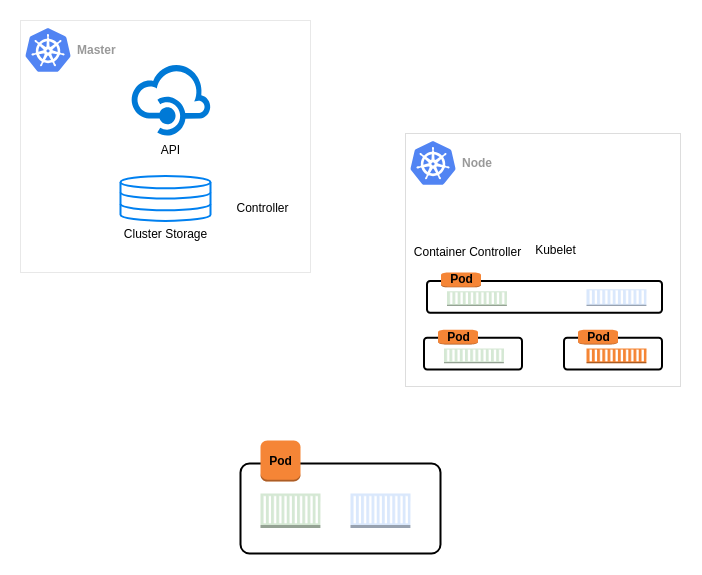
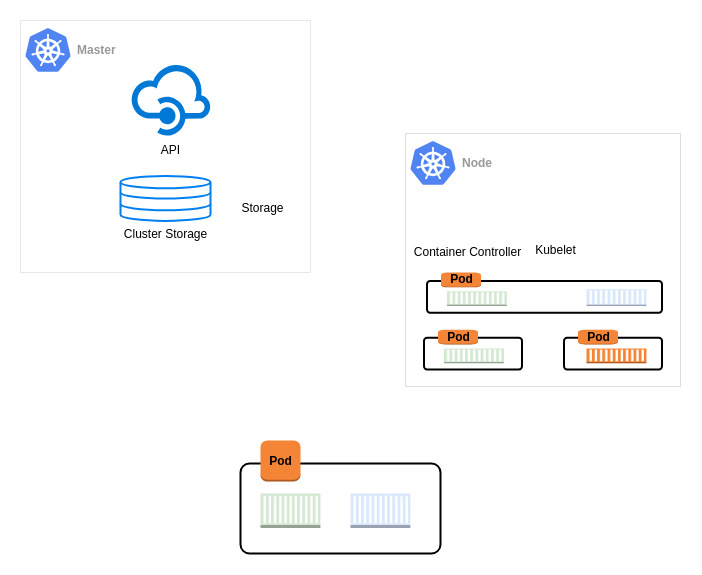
(263, 209) -> (263, 209)
